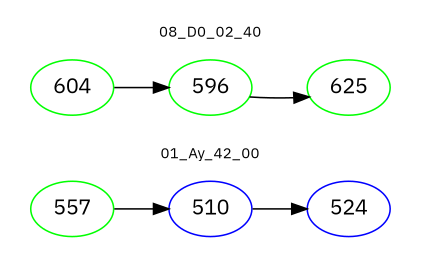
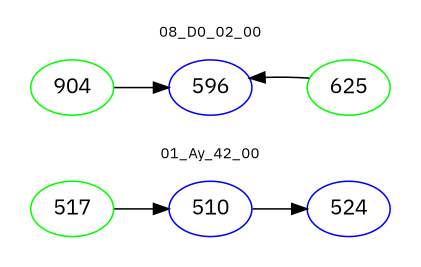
(210, 33) -> (210, 33)
(72, 88) -> (72, 88)
(210, 88) -> (210, 88)
(272, 98) -> (287, 77)
(72, 209) -> (72, 209)
